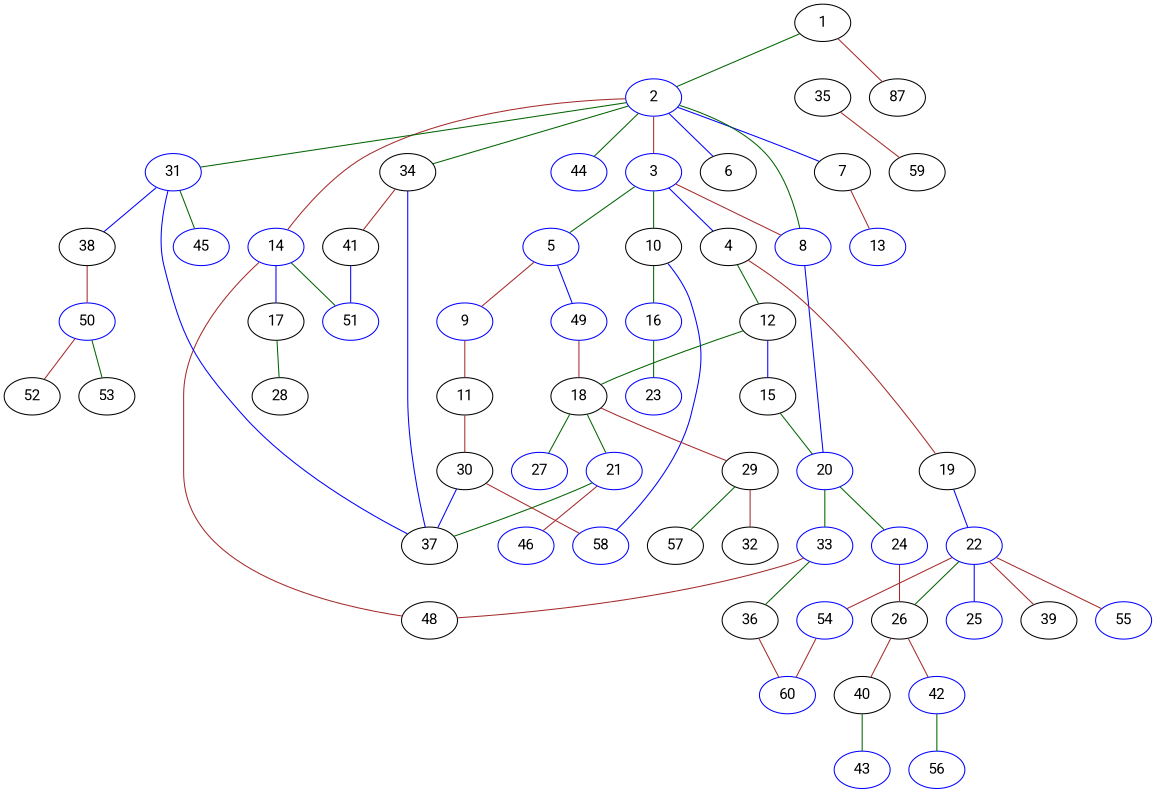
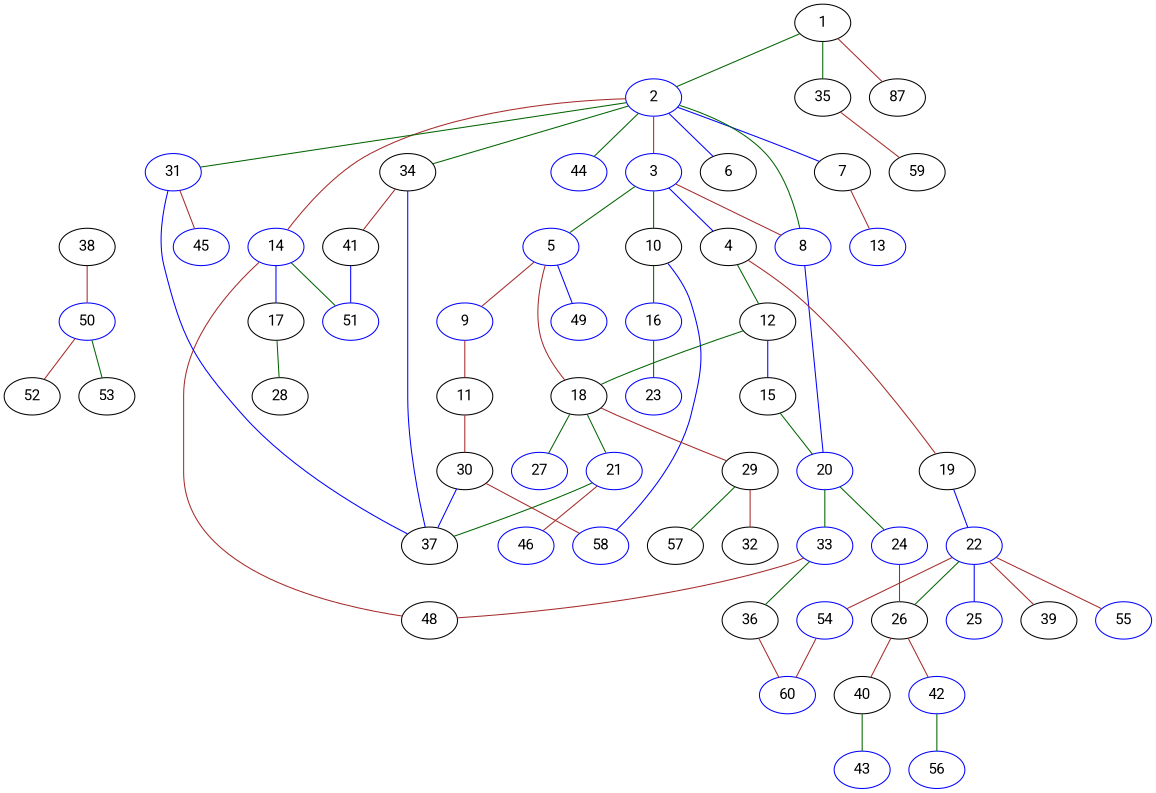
none -> (823, 60)
(187, 209) -> (187, 209)
(130, 210) -> none
(579, 359) -> (539, 326)
